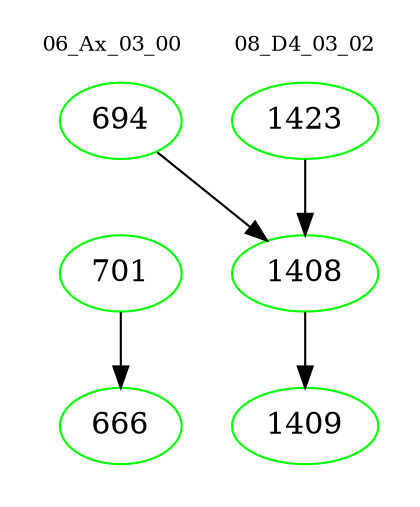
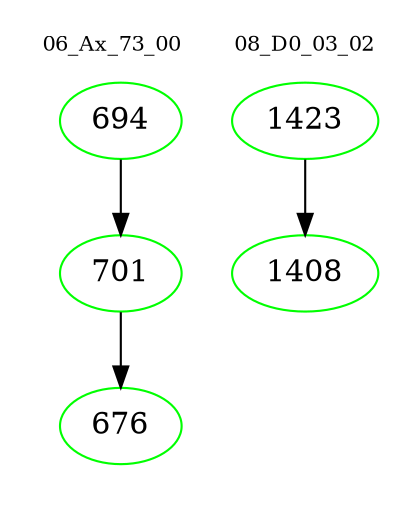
(112, 46) -> (112, 46)
(305, 46) -> (305, 46)
(185, 175) -> (121, 187)
(121, 426) -> (121, 426)
(305, 426) -> none
